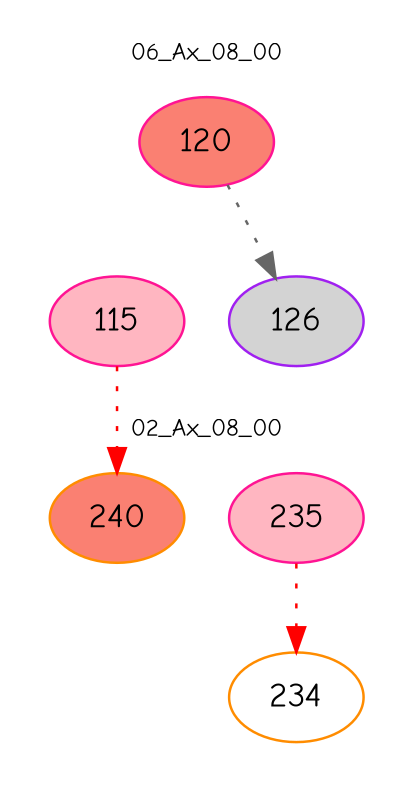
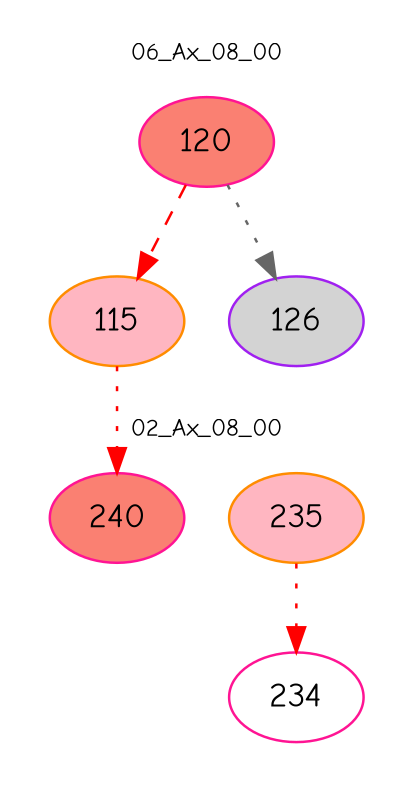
none -> (168, 220)
(117, 321) -> (117, 321)
(117, 518) -> (117, 518)
(296, 518) -> (296, 518)
(296, 697) -> (296, 697)
